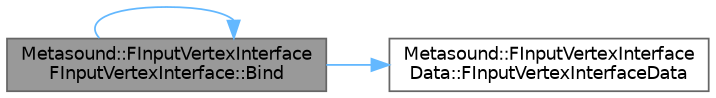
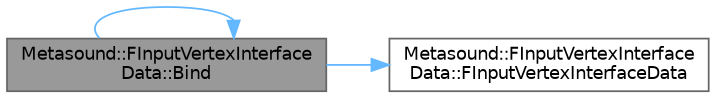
(167, 65) -> (167, 65)
